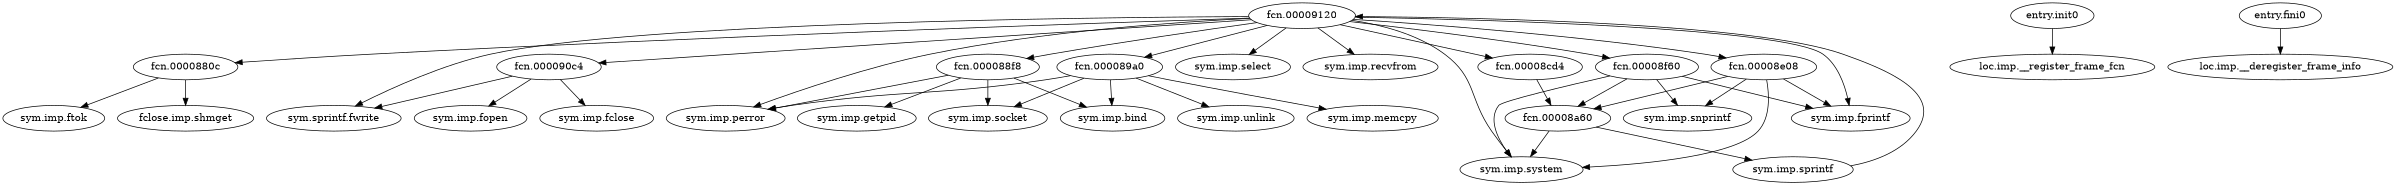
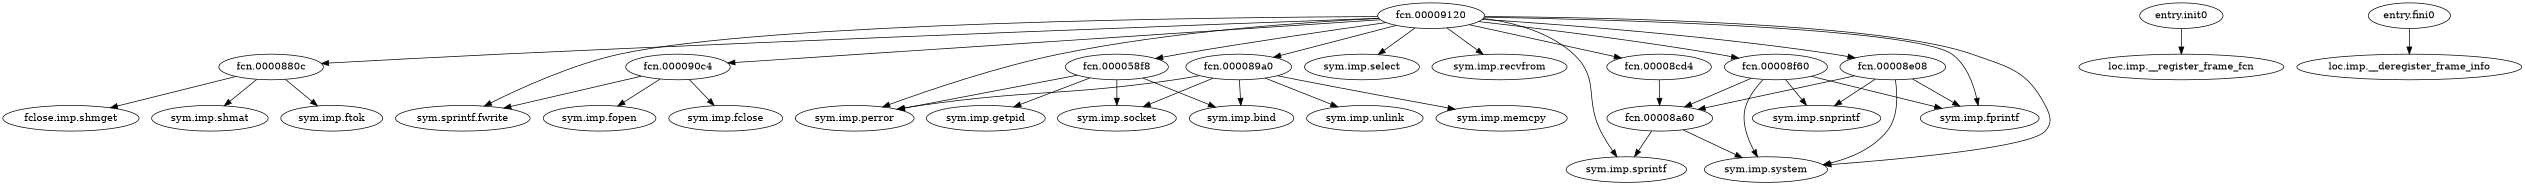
(1822, 49) -> (1576, 57)
(988, 67) -> (1117, 67)
none -> (210, 118)
